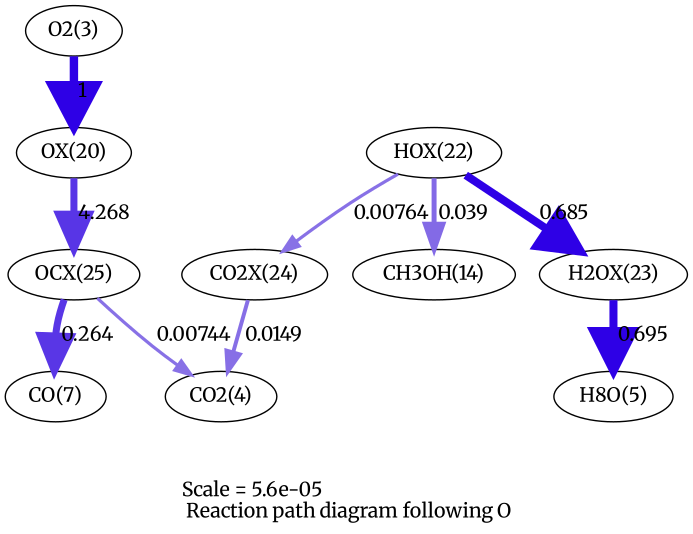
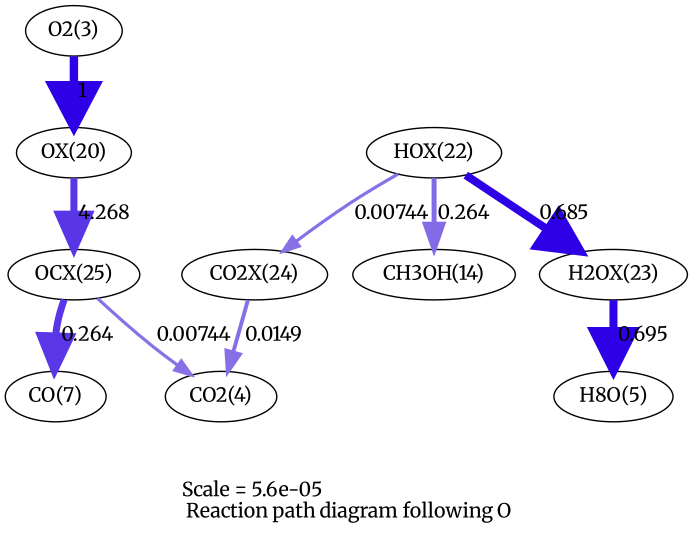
(389, 214) -> (389, 214)
(461, 214) -> (461, 214)
